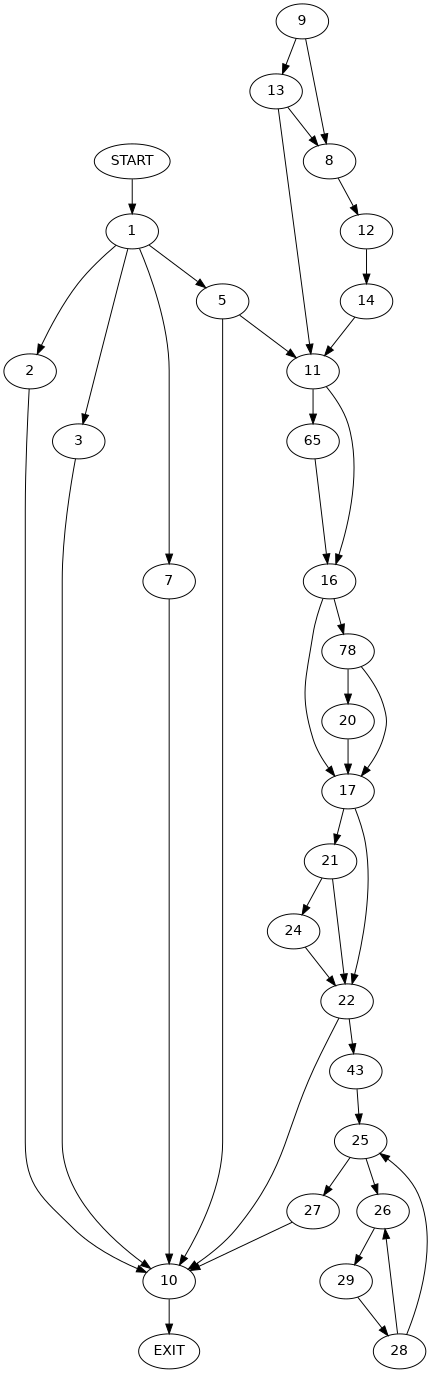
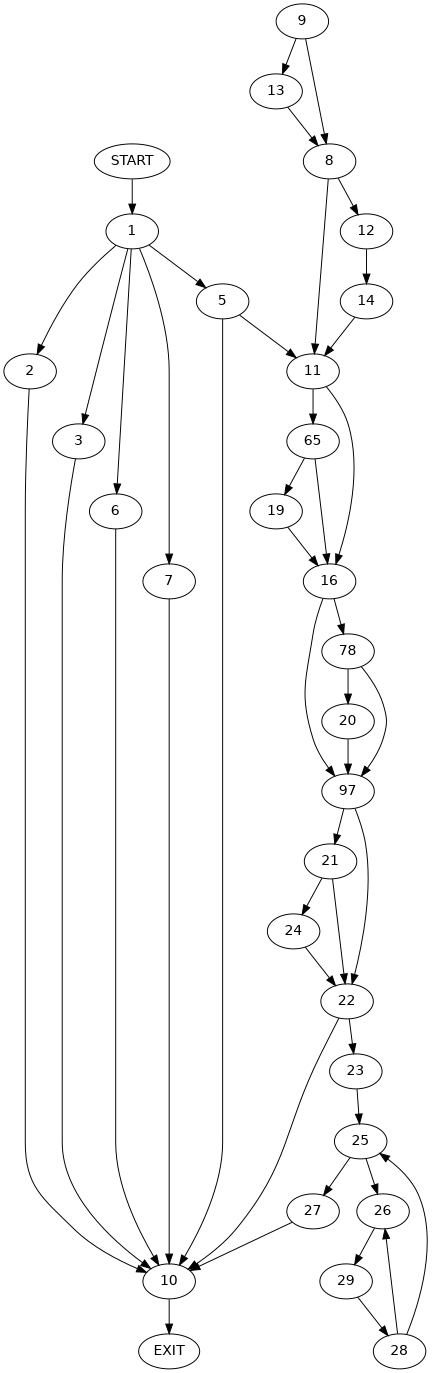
(294, 226) -> (322, 261)
none -> (116, 511)
none -> (276, 511)
(348, 791) -> (348, 791)
(356, 1071) -> (356, 1071)
